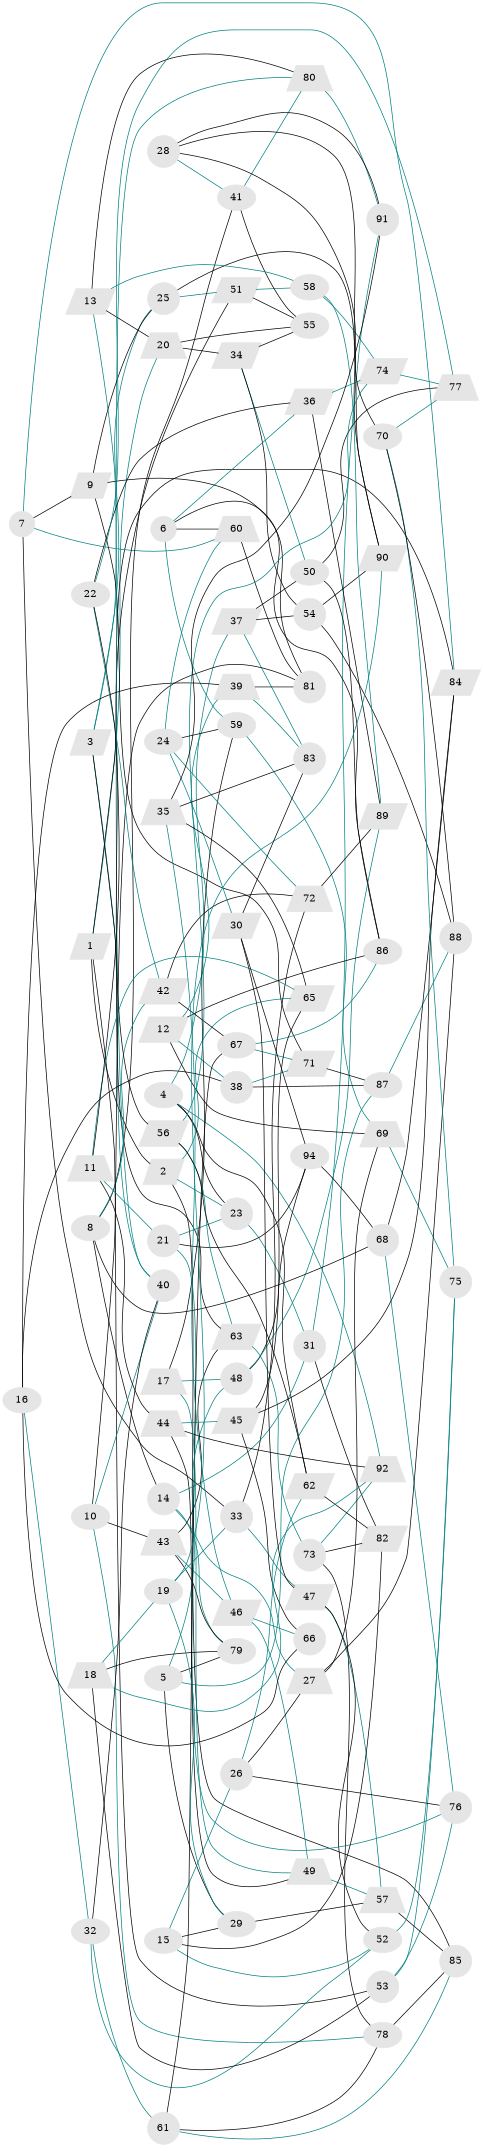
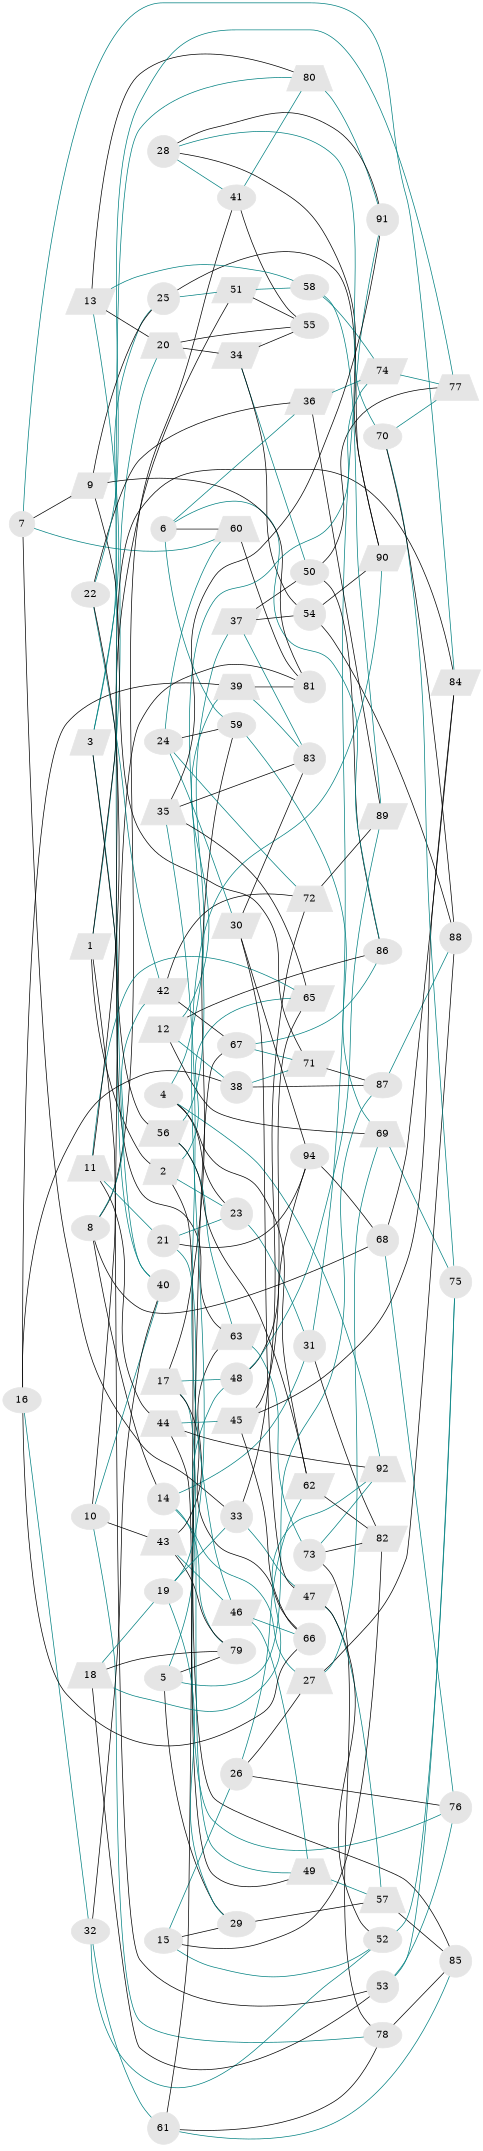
(353, 209) -> (353, 209)
(333, 663) -> (333, 663)
(356, 1411) -> (356, 1411)
none -> (207, 1529)
